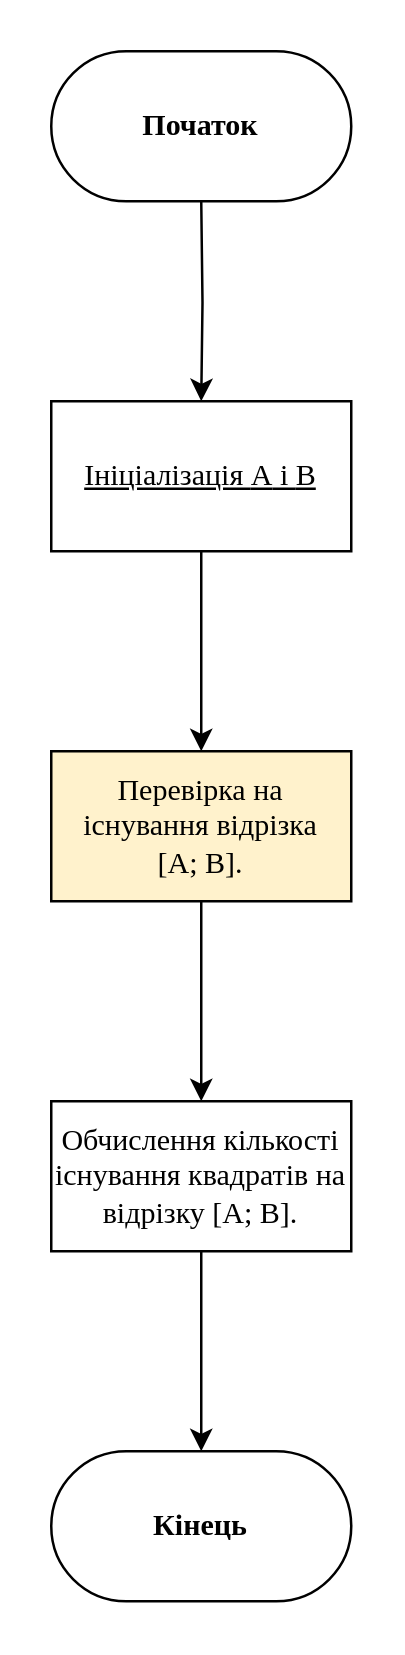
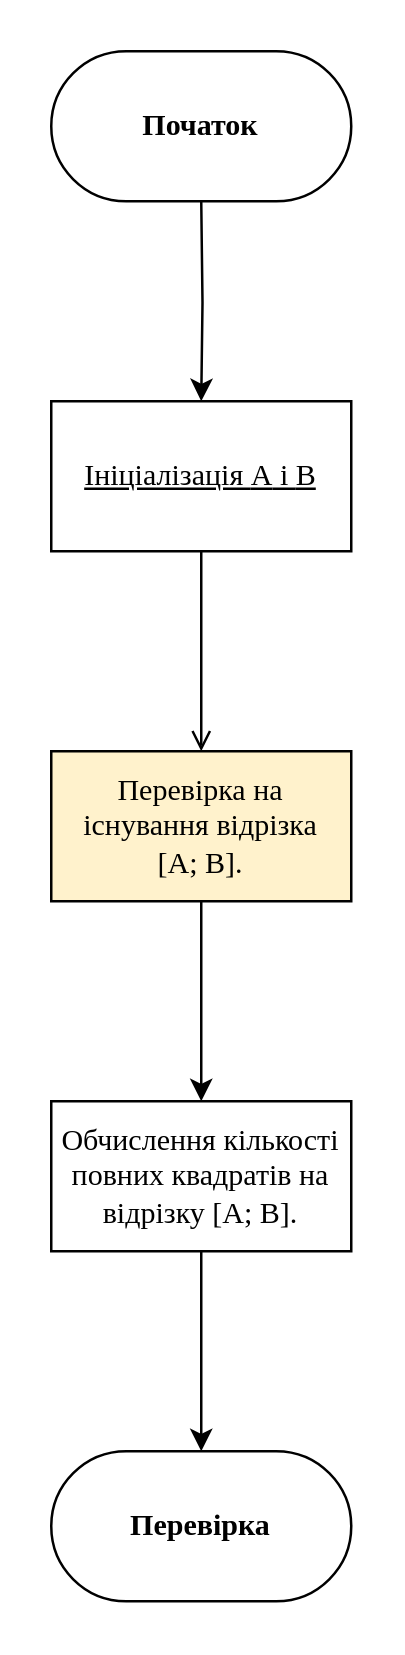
(201, 733) -> (201, 737)
(201, 1176) -> (201, 1176)
(201, 1526) -> (201, 1526)
